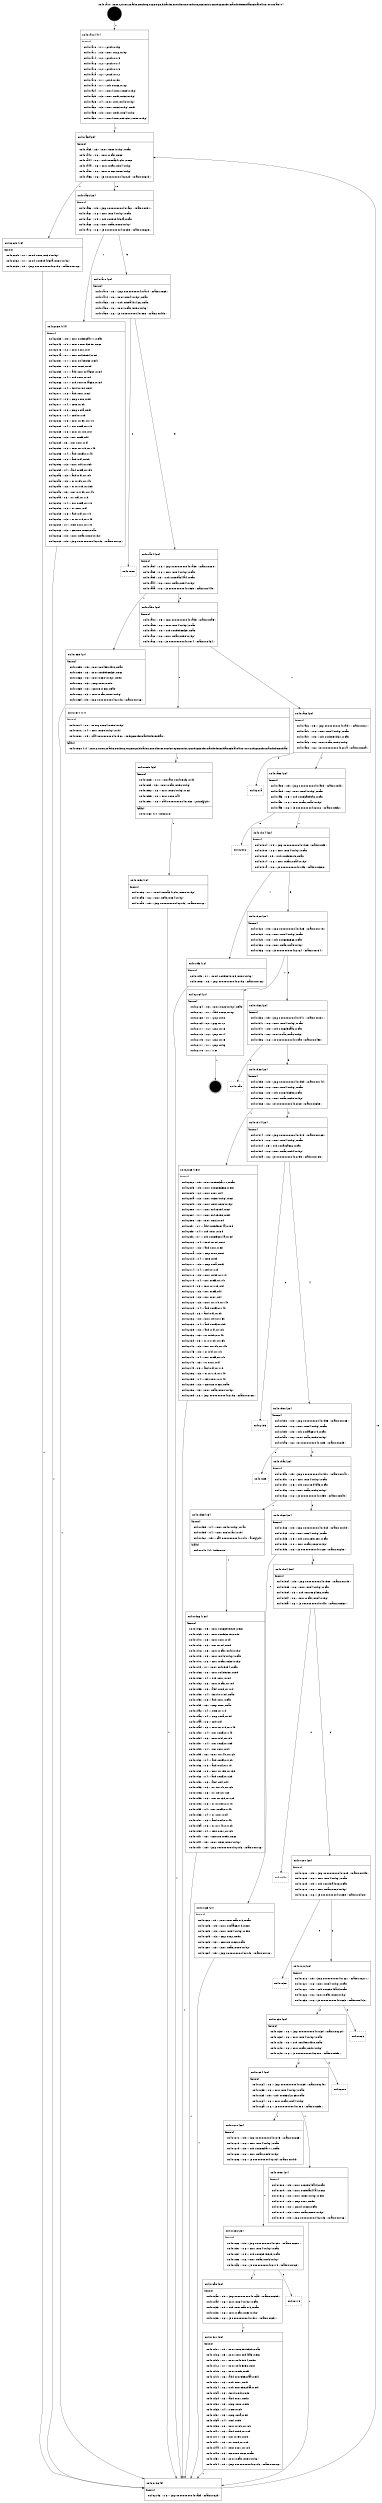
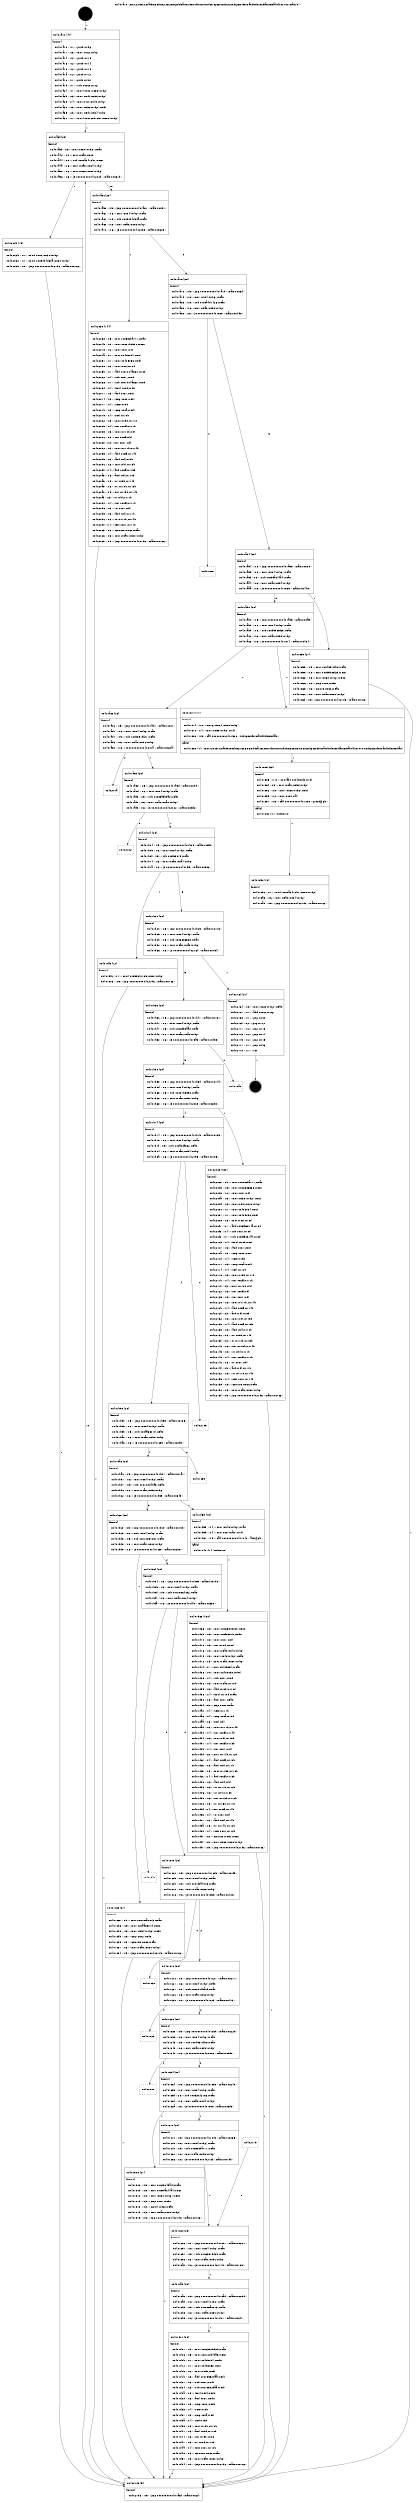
(286, 2282) -> (233, 2186)
